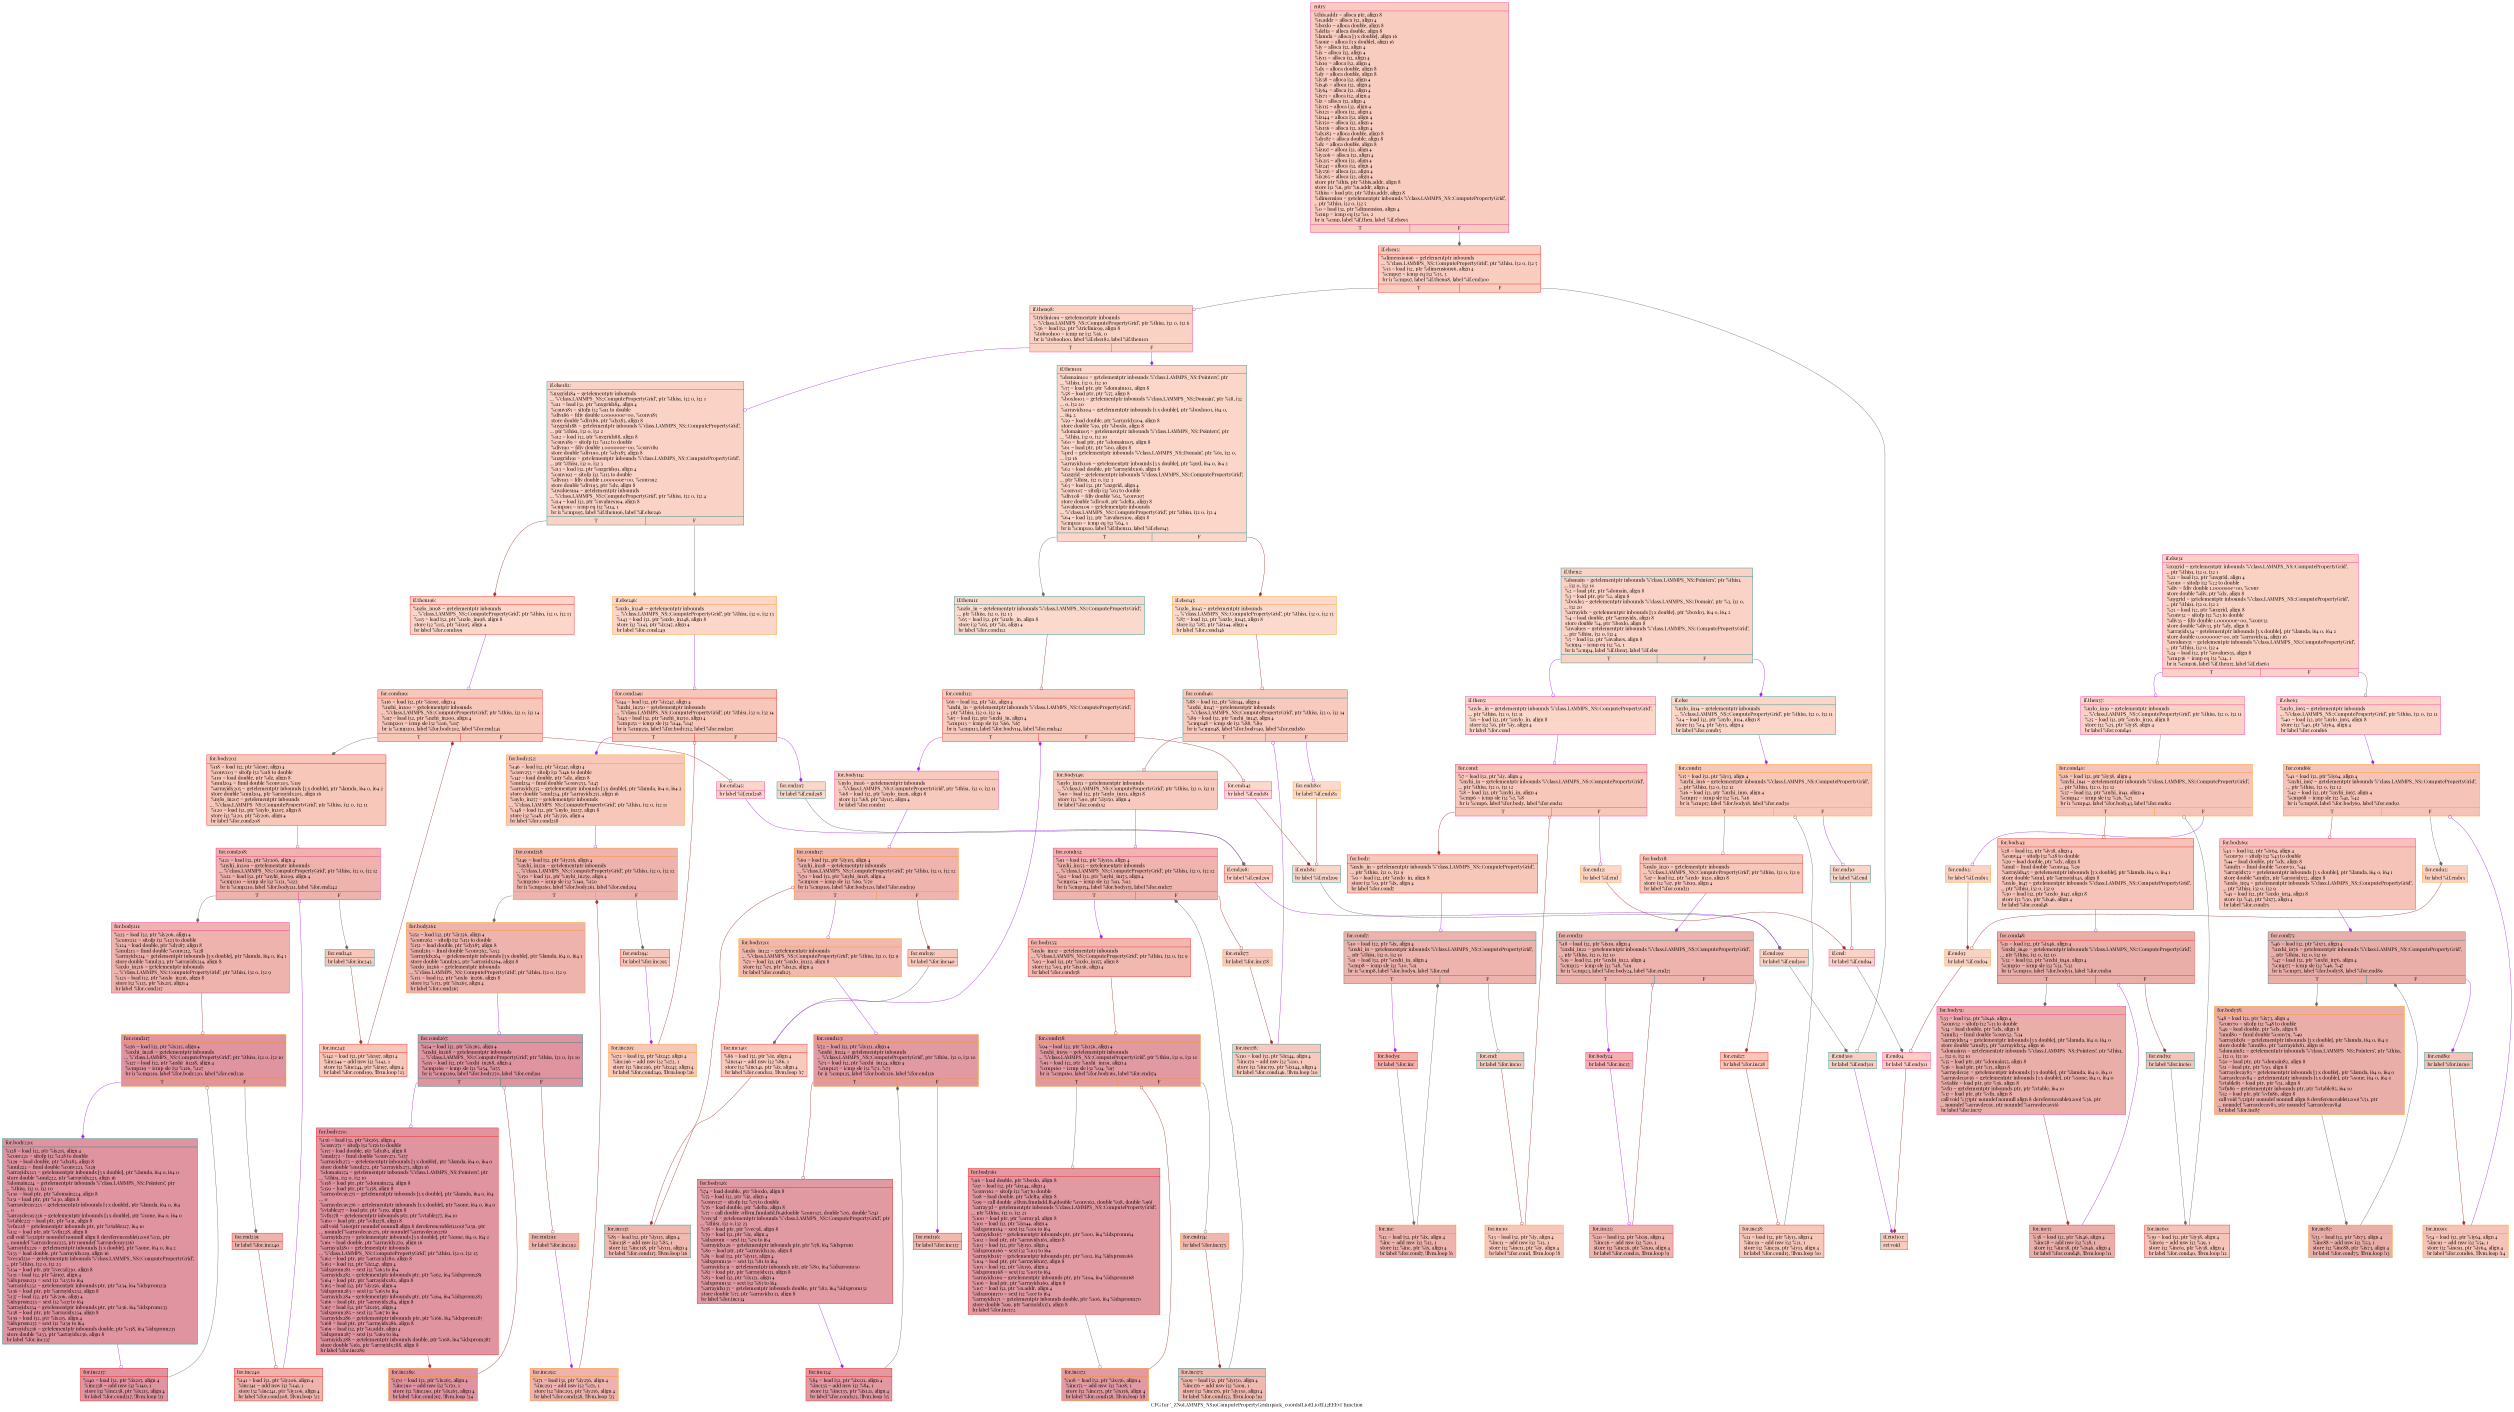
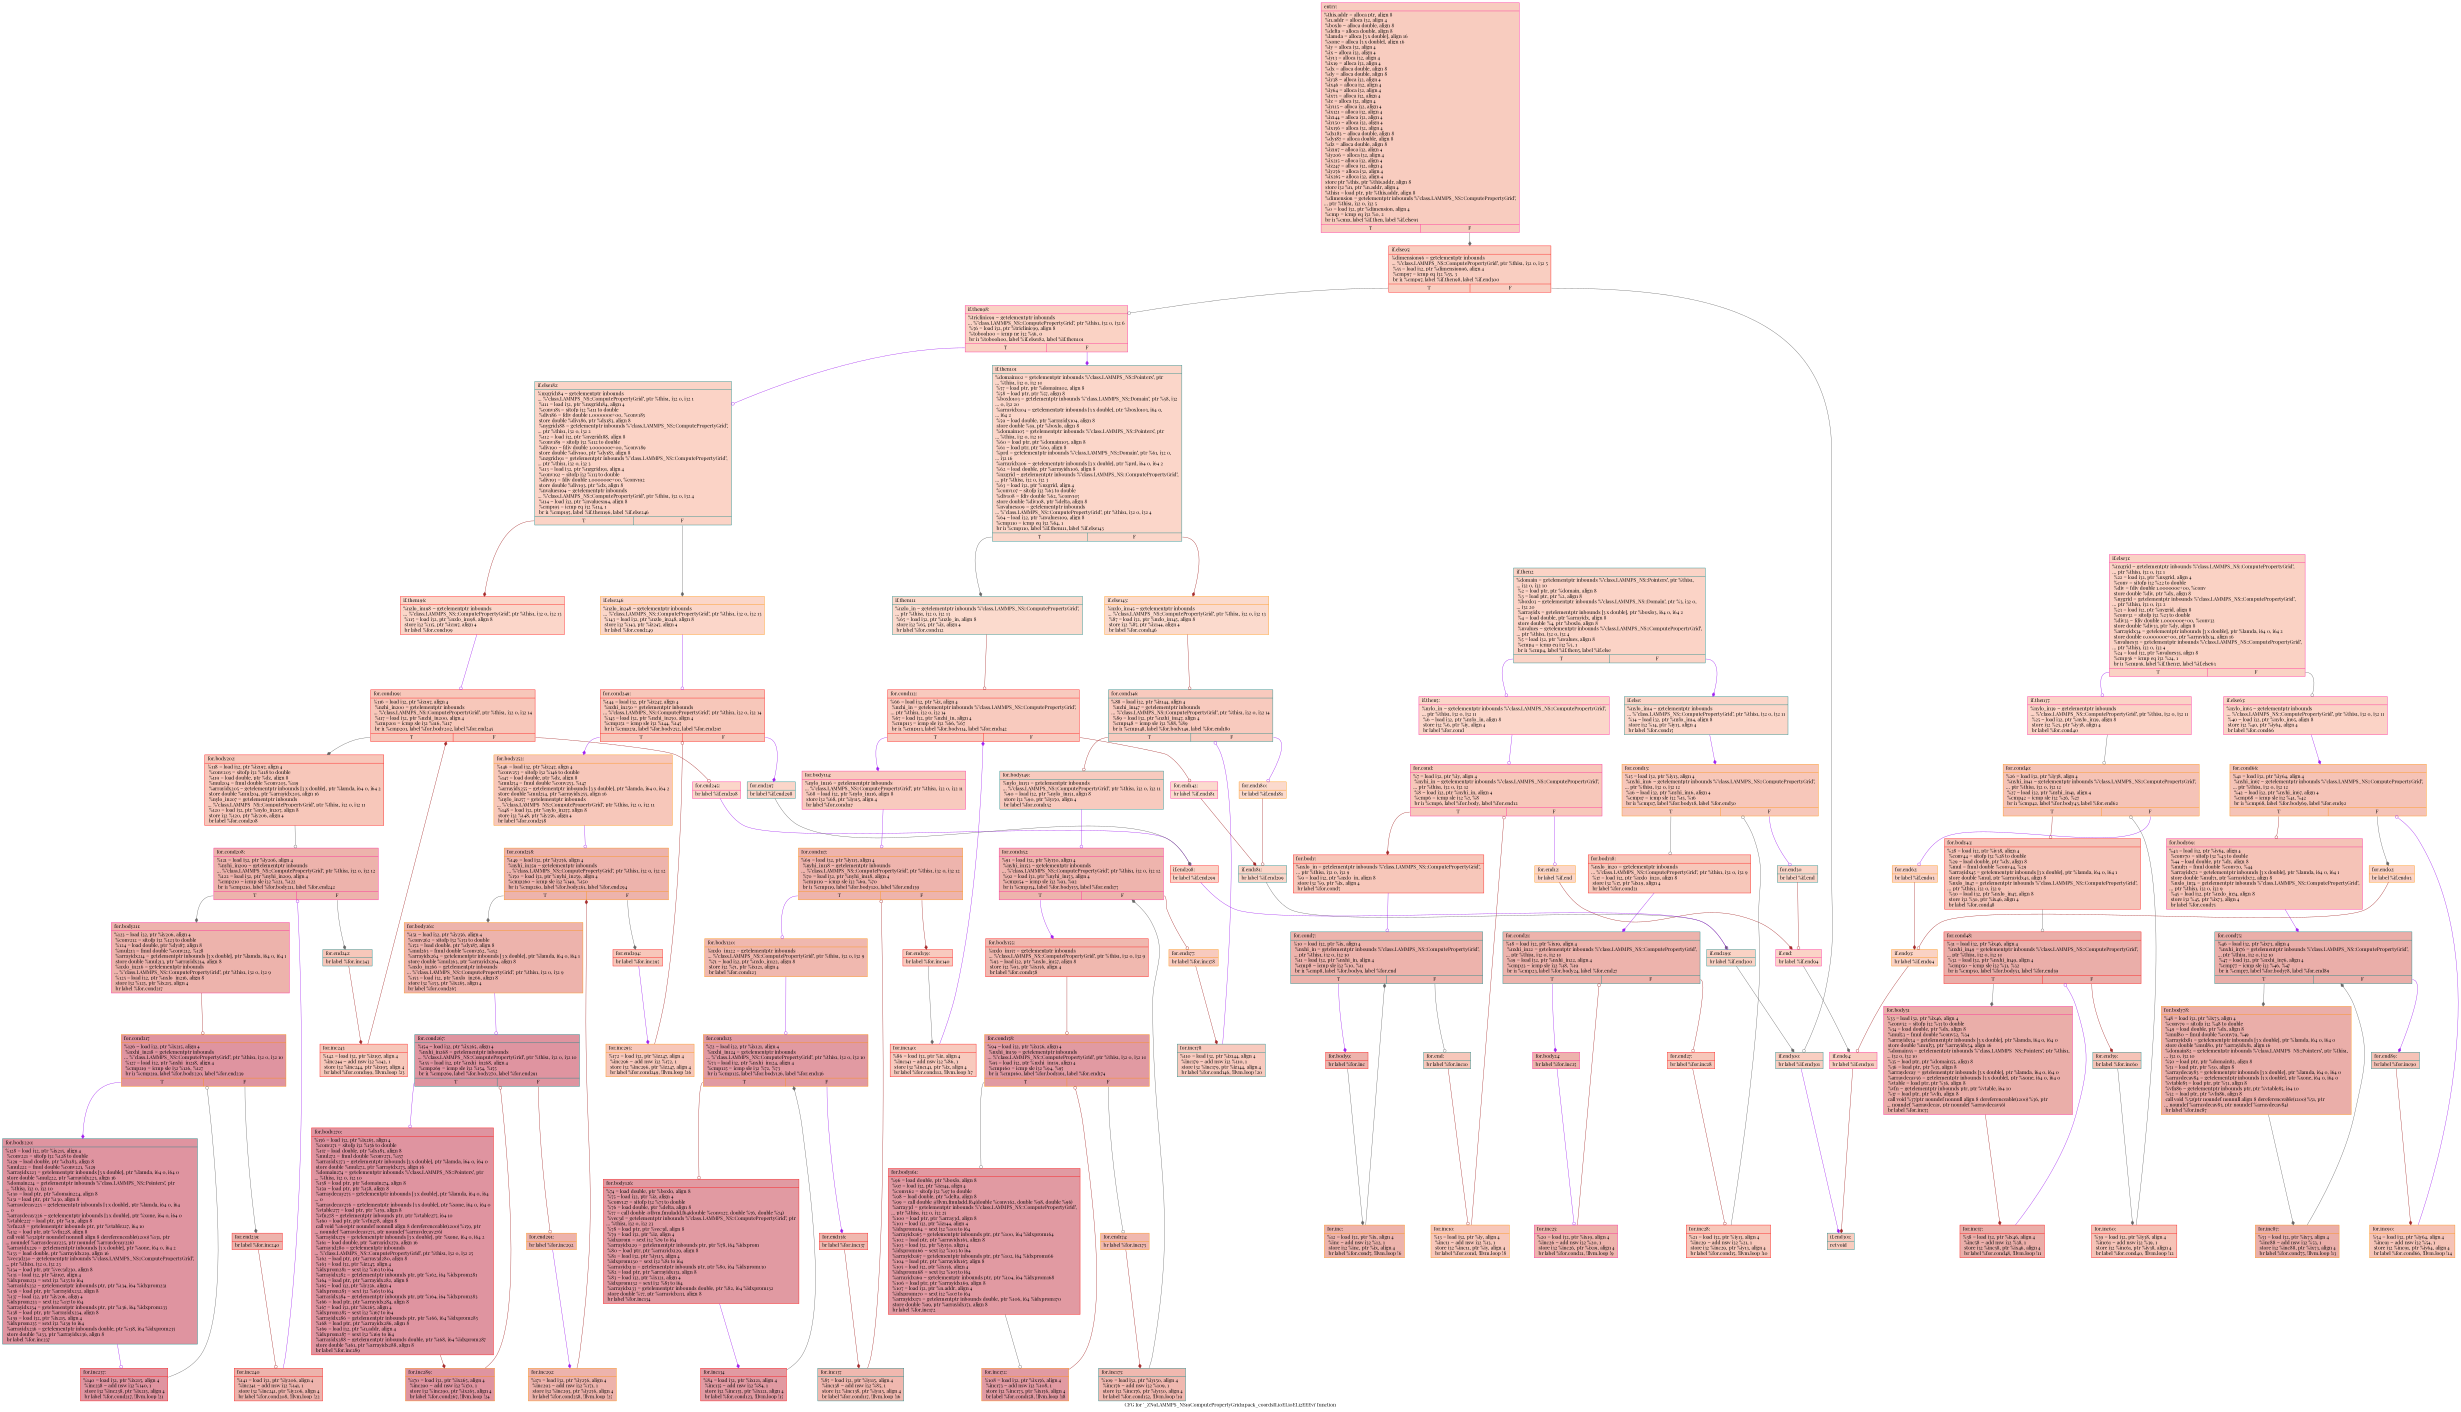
(2096, 919) -> (2043, 919)
(1753, 1014) -> (1700, 1014)
(686, 1138) -> (851, 1307)
